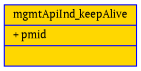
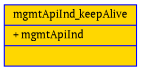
(30, 35) -> (48, 35)
